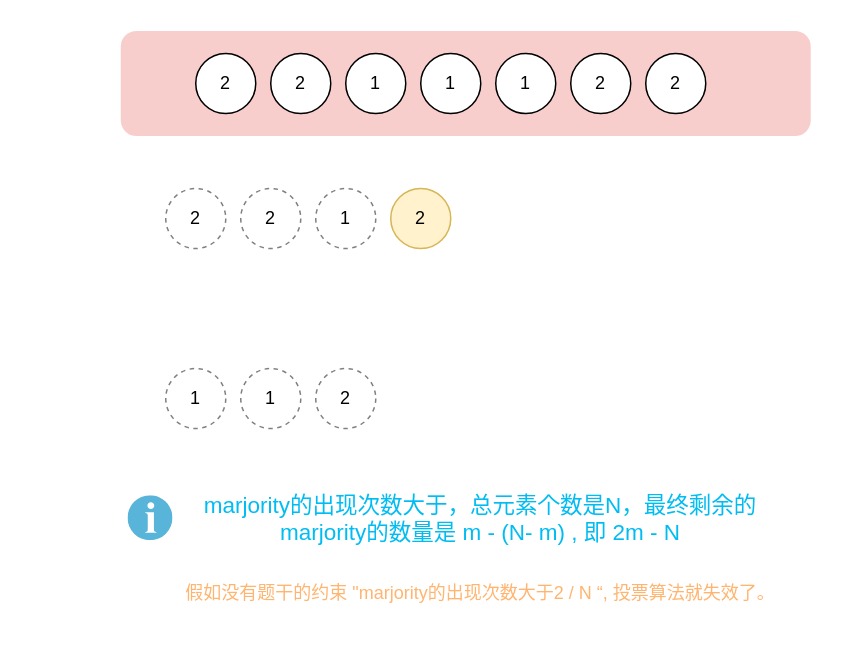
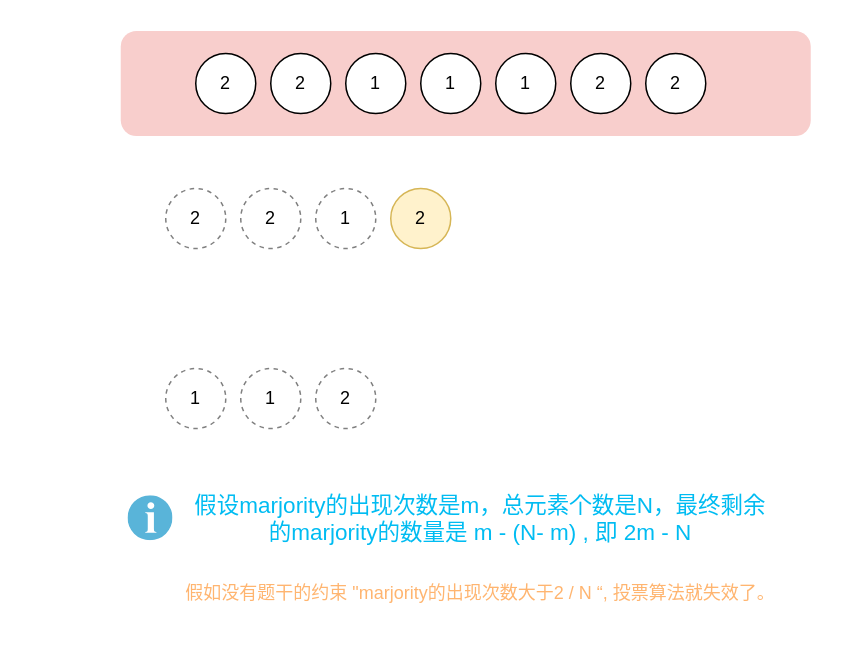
(481, 518) -> (481, 518)
